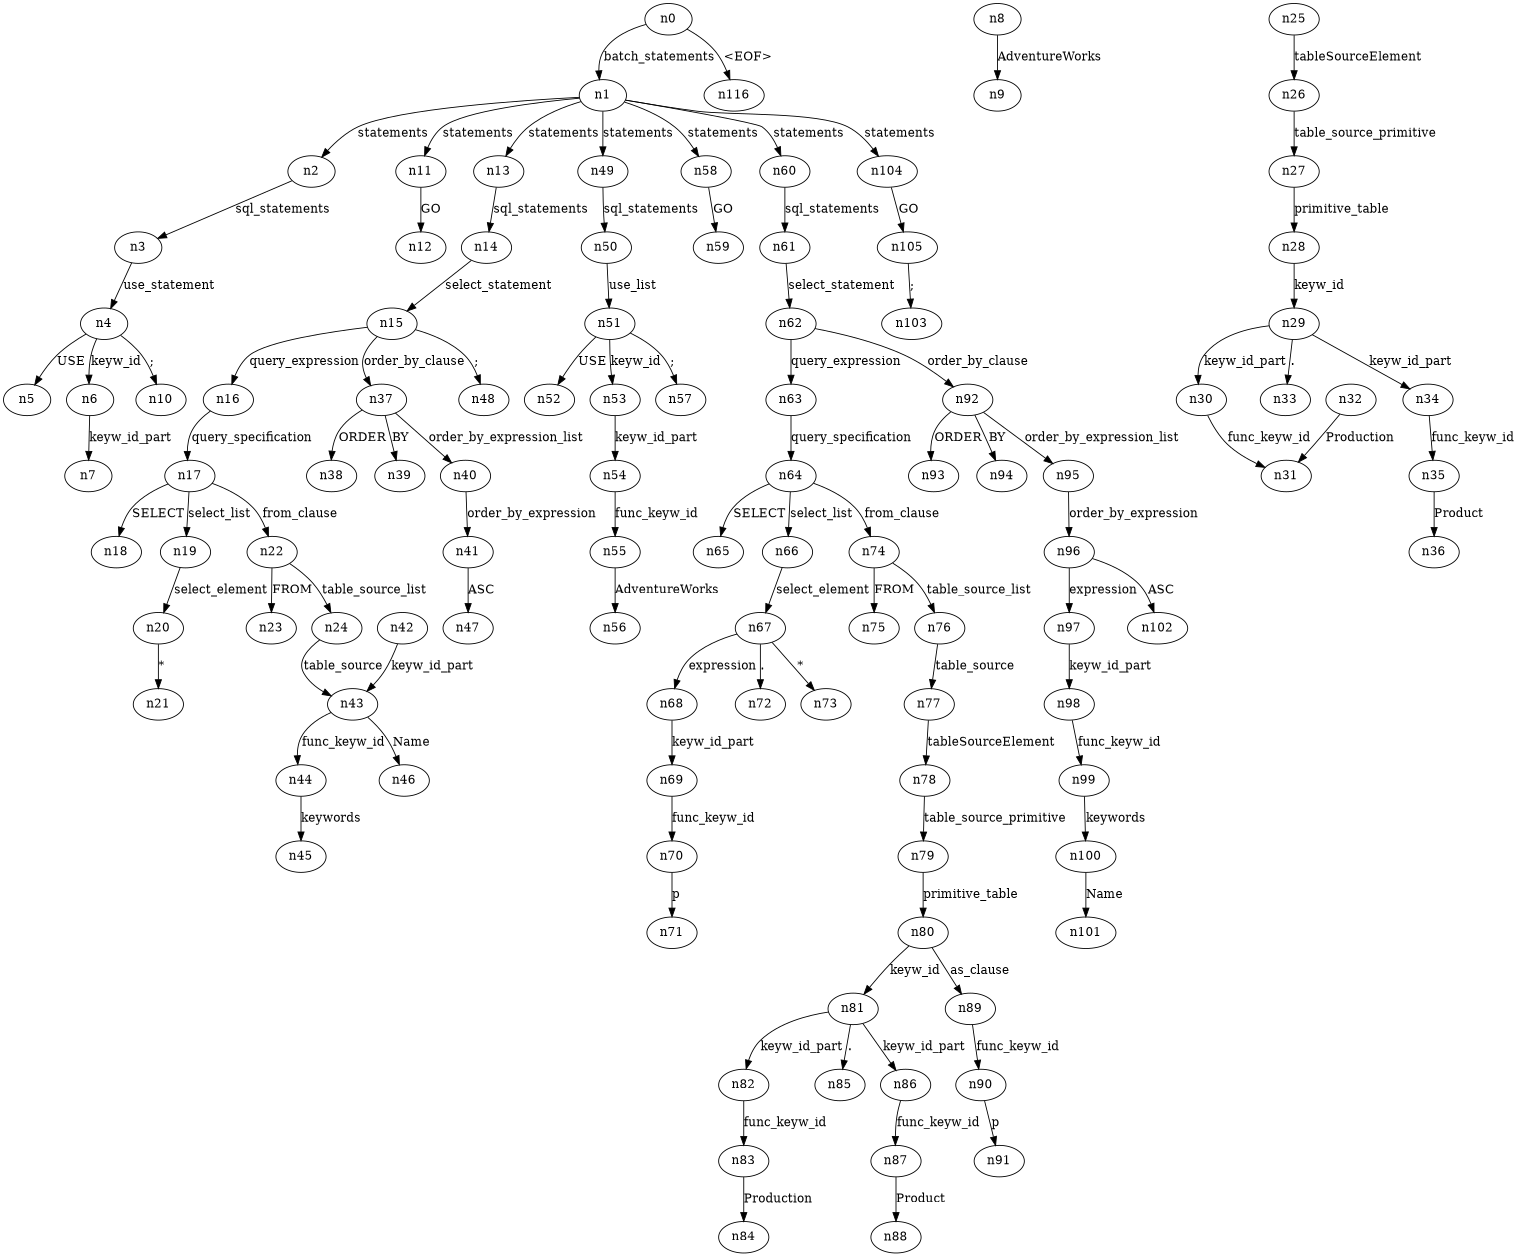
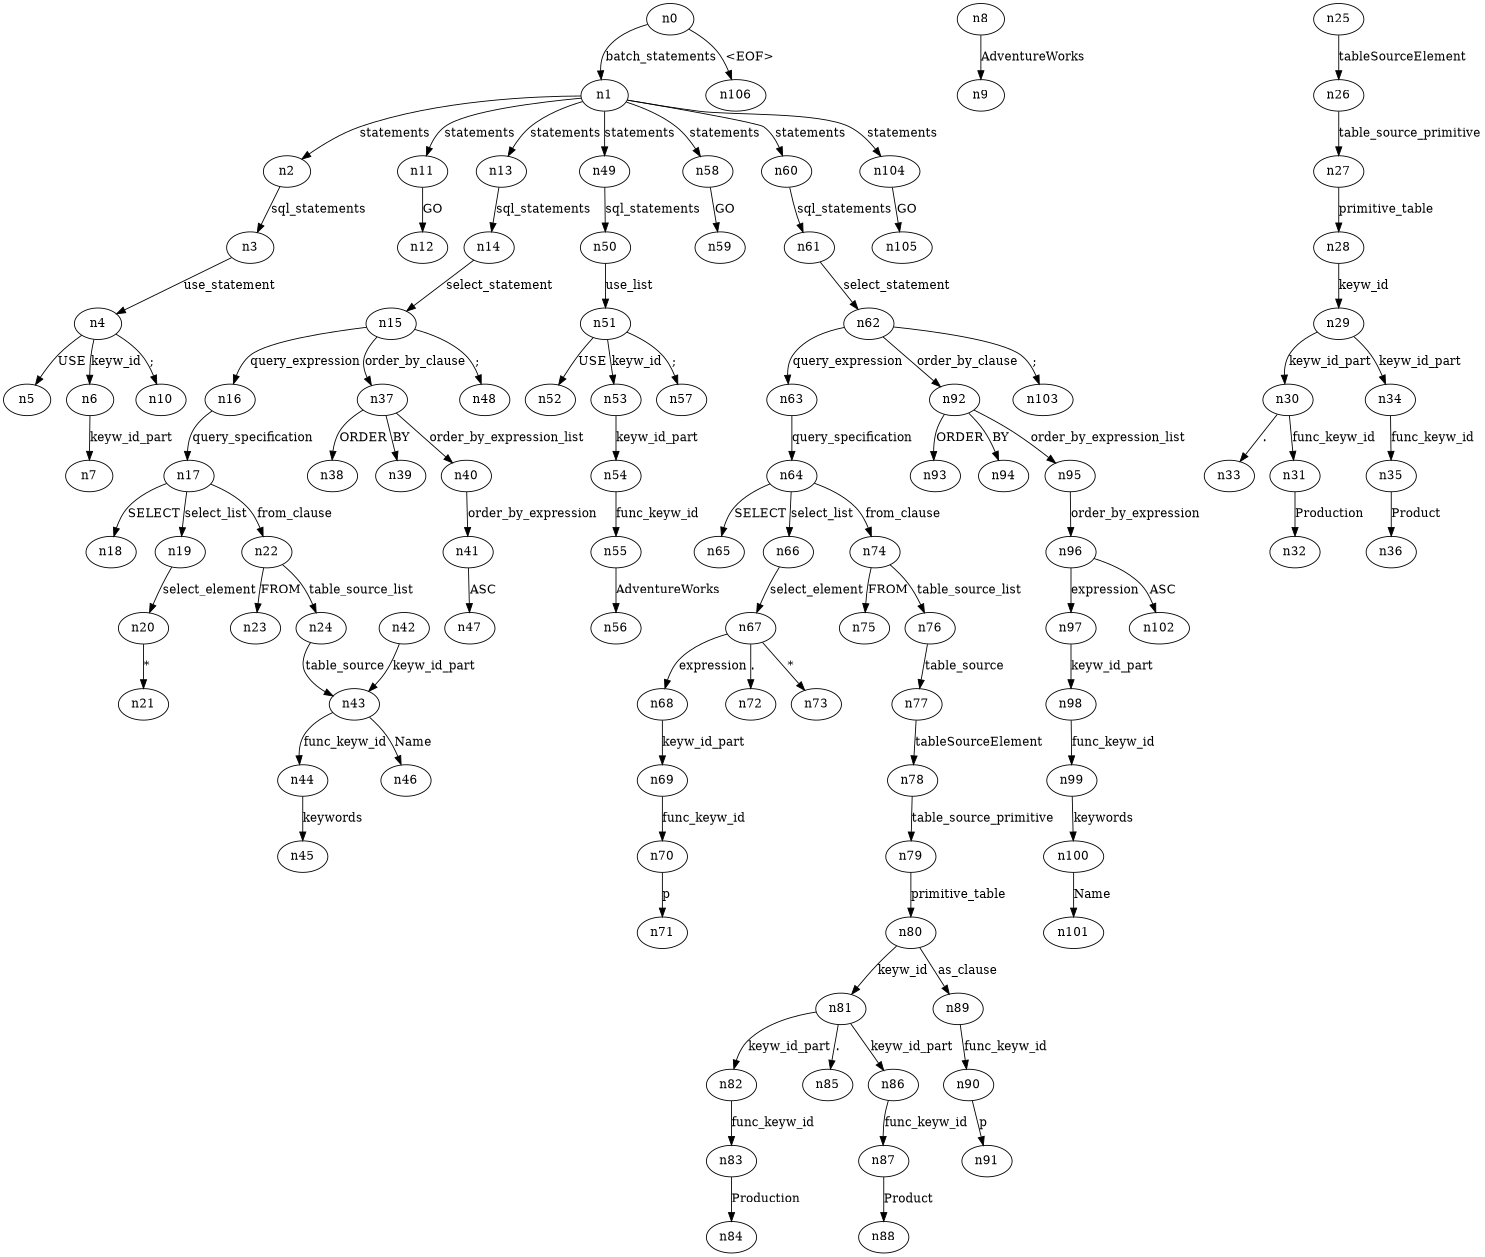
(734, 95) -> (736, 95)
(909, 281) -> (971, 338)
(1290, 357) -> (1261, 434)
(1322, 435) -> (1295, 510)
